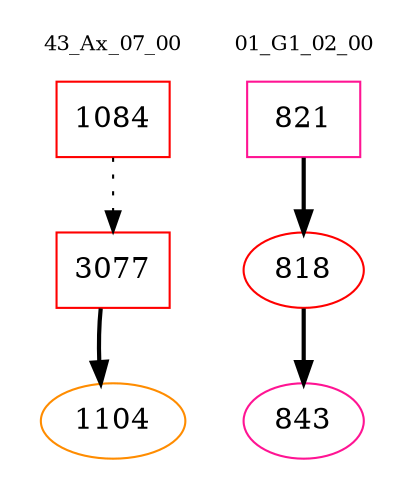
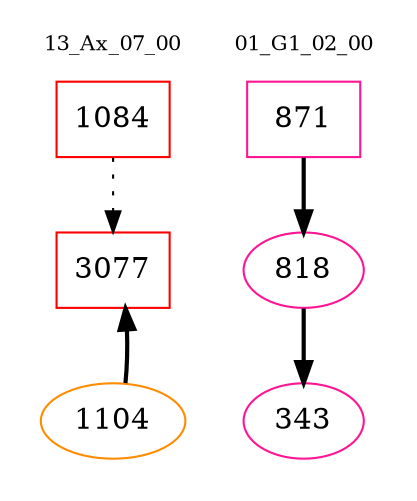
(113, 45) -> (113, 45)
(304, 119) -> (304, 119)
(304, 270) -> (304, 270)
(99, 335) -> (127, 356)
(304, 421) -> (304, 421)
